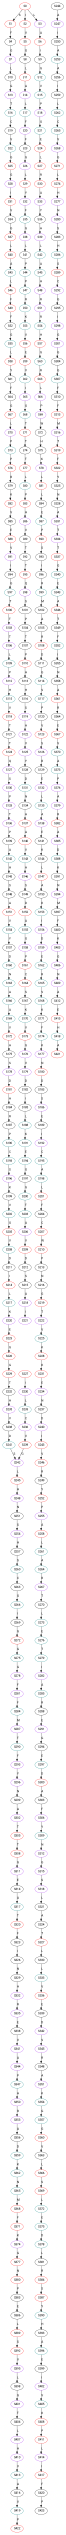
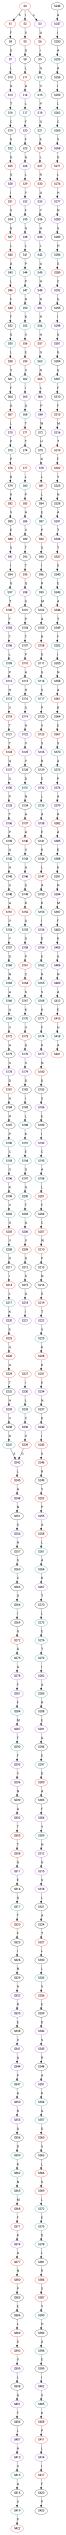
(25, 458) -> none
